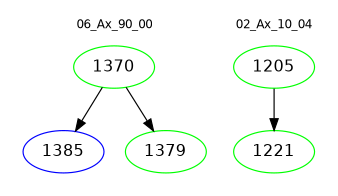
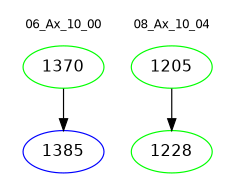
(115, 25) -> (64, 25)
(274, 25) -> (172, 25)
(166, 152) -> none
(274, 152) -> (172, 152)
